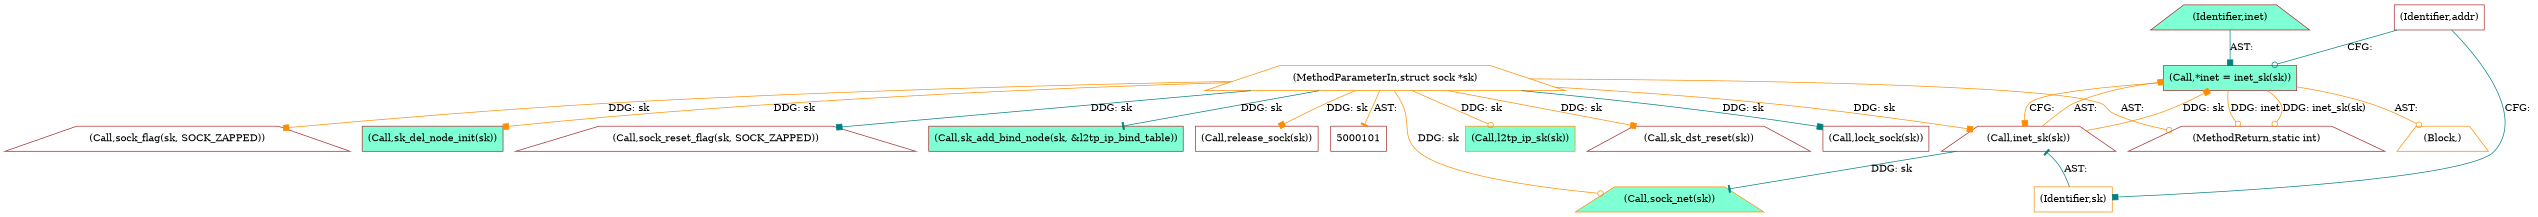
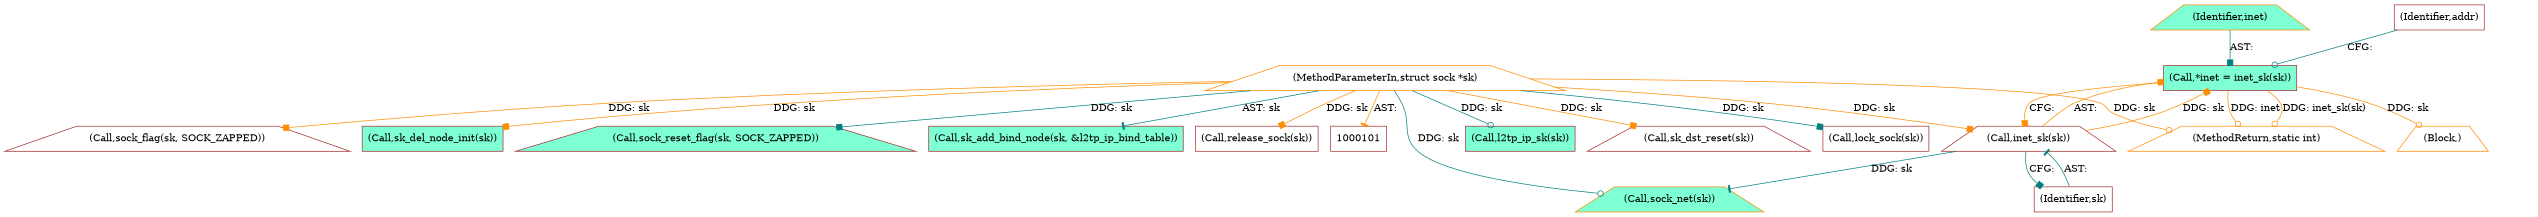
(2230, 17) -> (2230, 17)
(1450, 107) -> (1450, 107)
(1261, 108) -> (1261, 108)
(2134, 108) -> (2134, 108)
(2408, 108) -> (2408, 108)
(716, 139) -> (716, 139)
(1359, 139) -> (1359, 139)
(1520, 139) -> (1520, 139)
(2257, 139) -> (2257, 139)
(1473, 174) -> (1473, 174)
(2379, 178) -> (2027, 169)
(2073, 199) -> (2073, 199)
